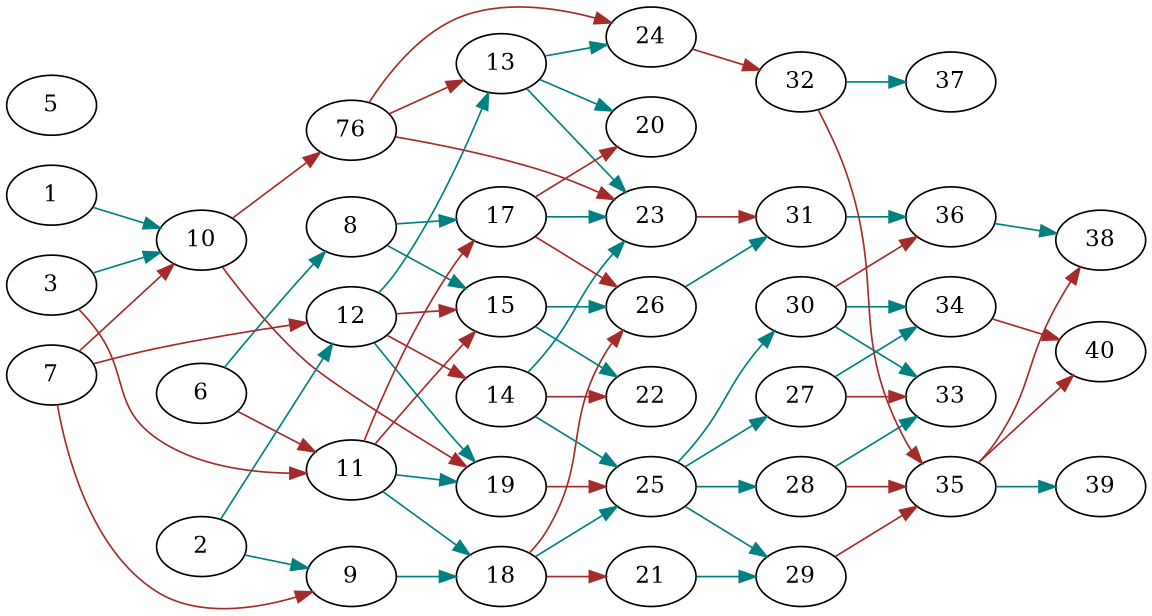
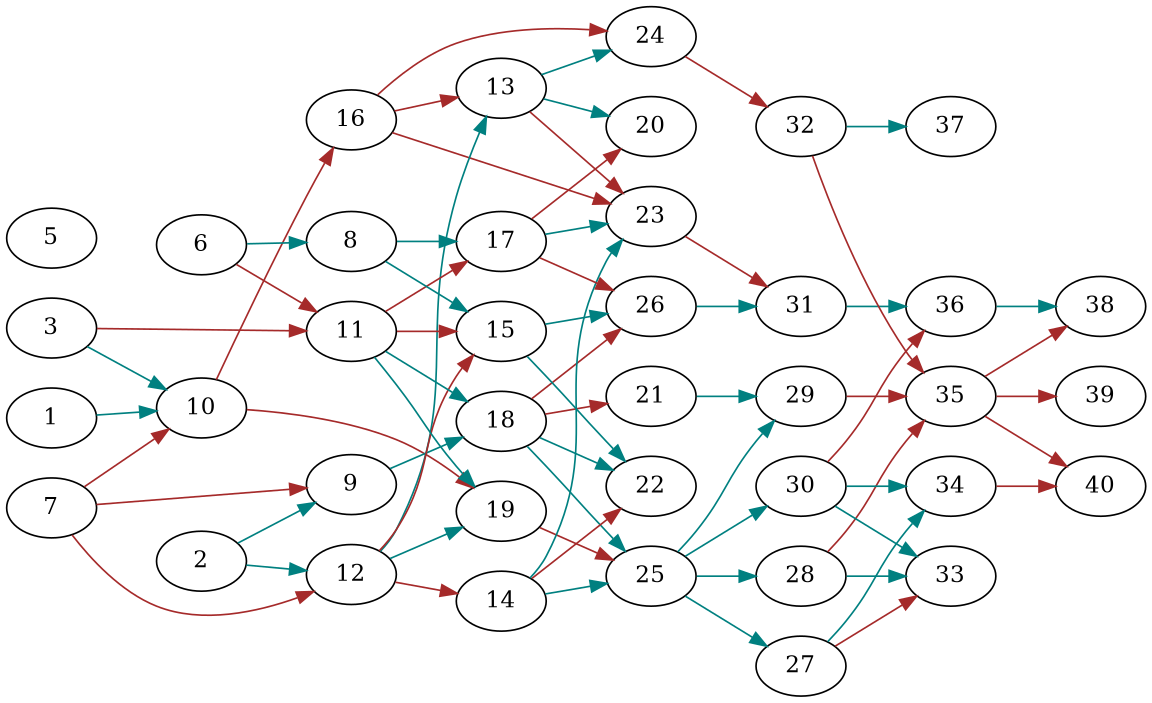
(351, 130) -> (351, 120)
(570, 134) -> (570, 147)
none -> (564, 449)
(1018, 487) -> (1018, 396)
